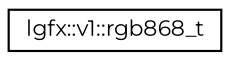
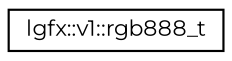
(115, 30) -> (116, 30)
